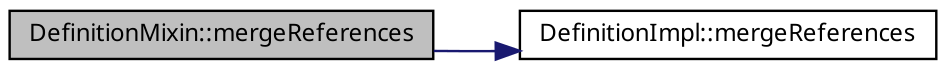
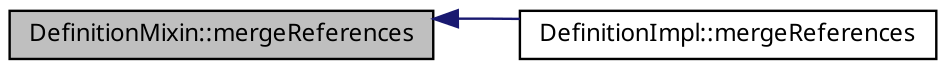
(465, 51) -> (489, 19)
